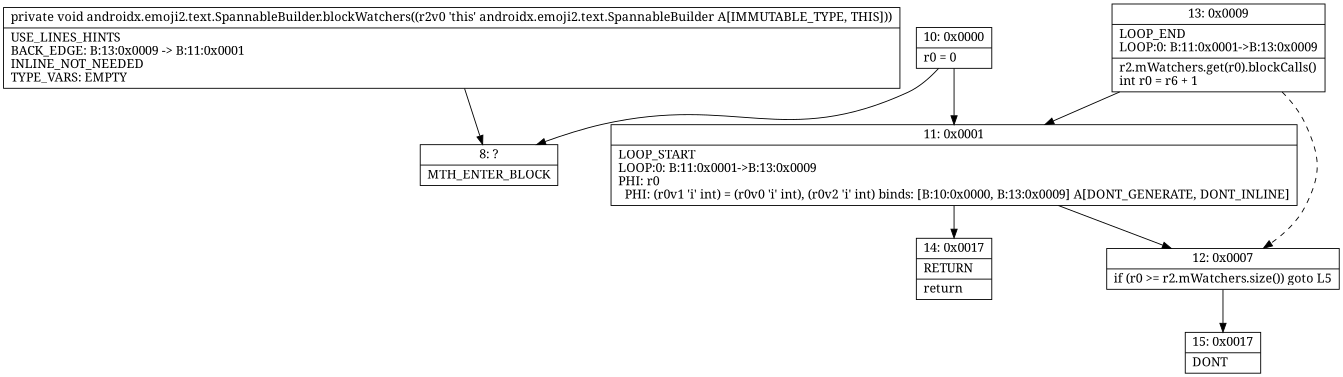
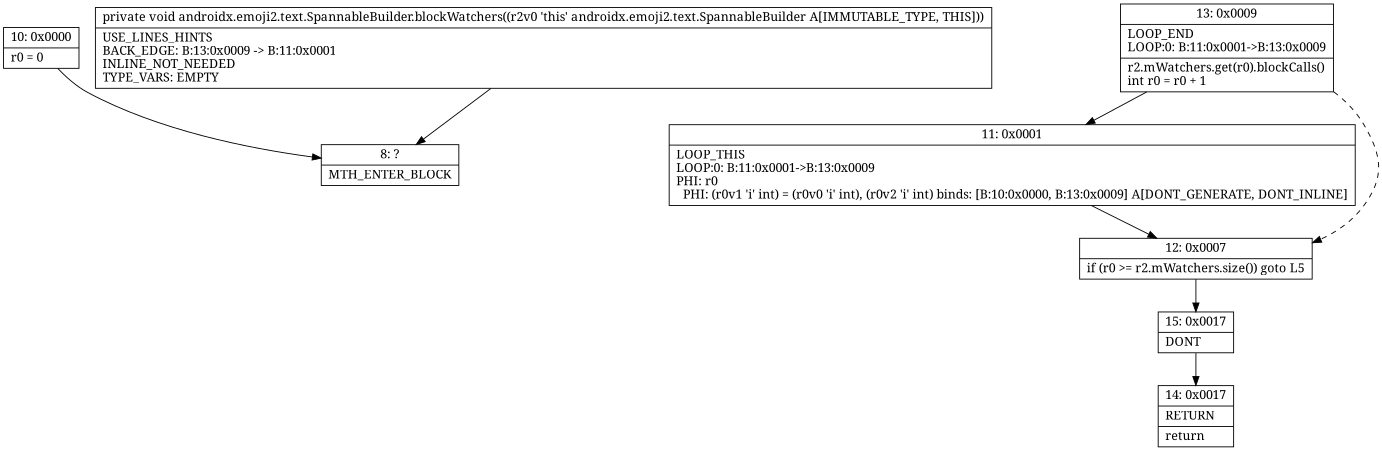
(1159, 81) -> (1167, 81)
(954, 92) -> none
(657, 155) -> (711, 155)
(954, 217) -> (1196, 365)
